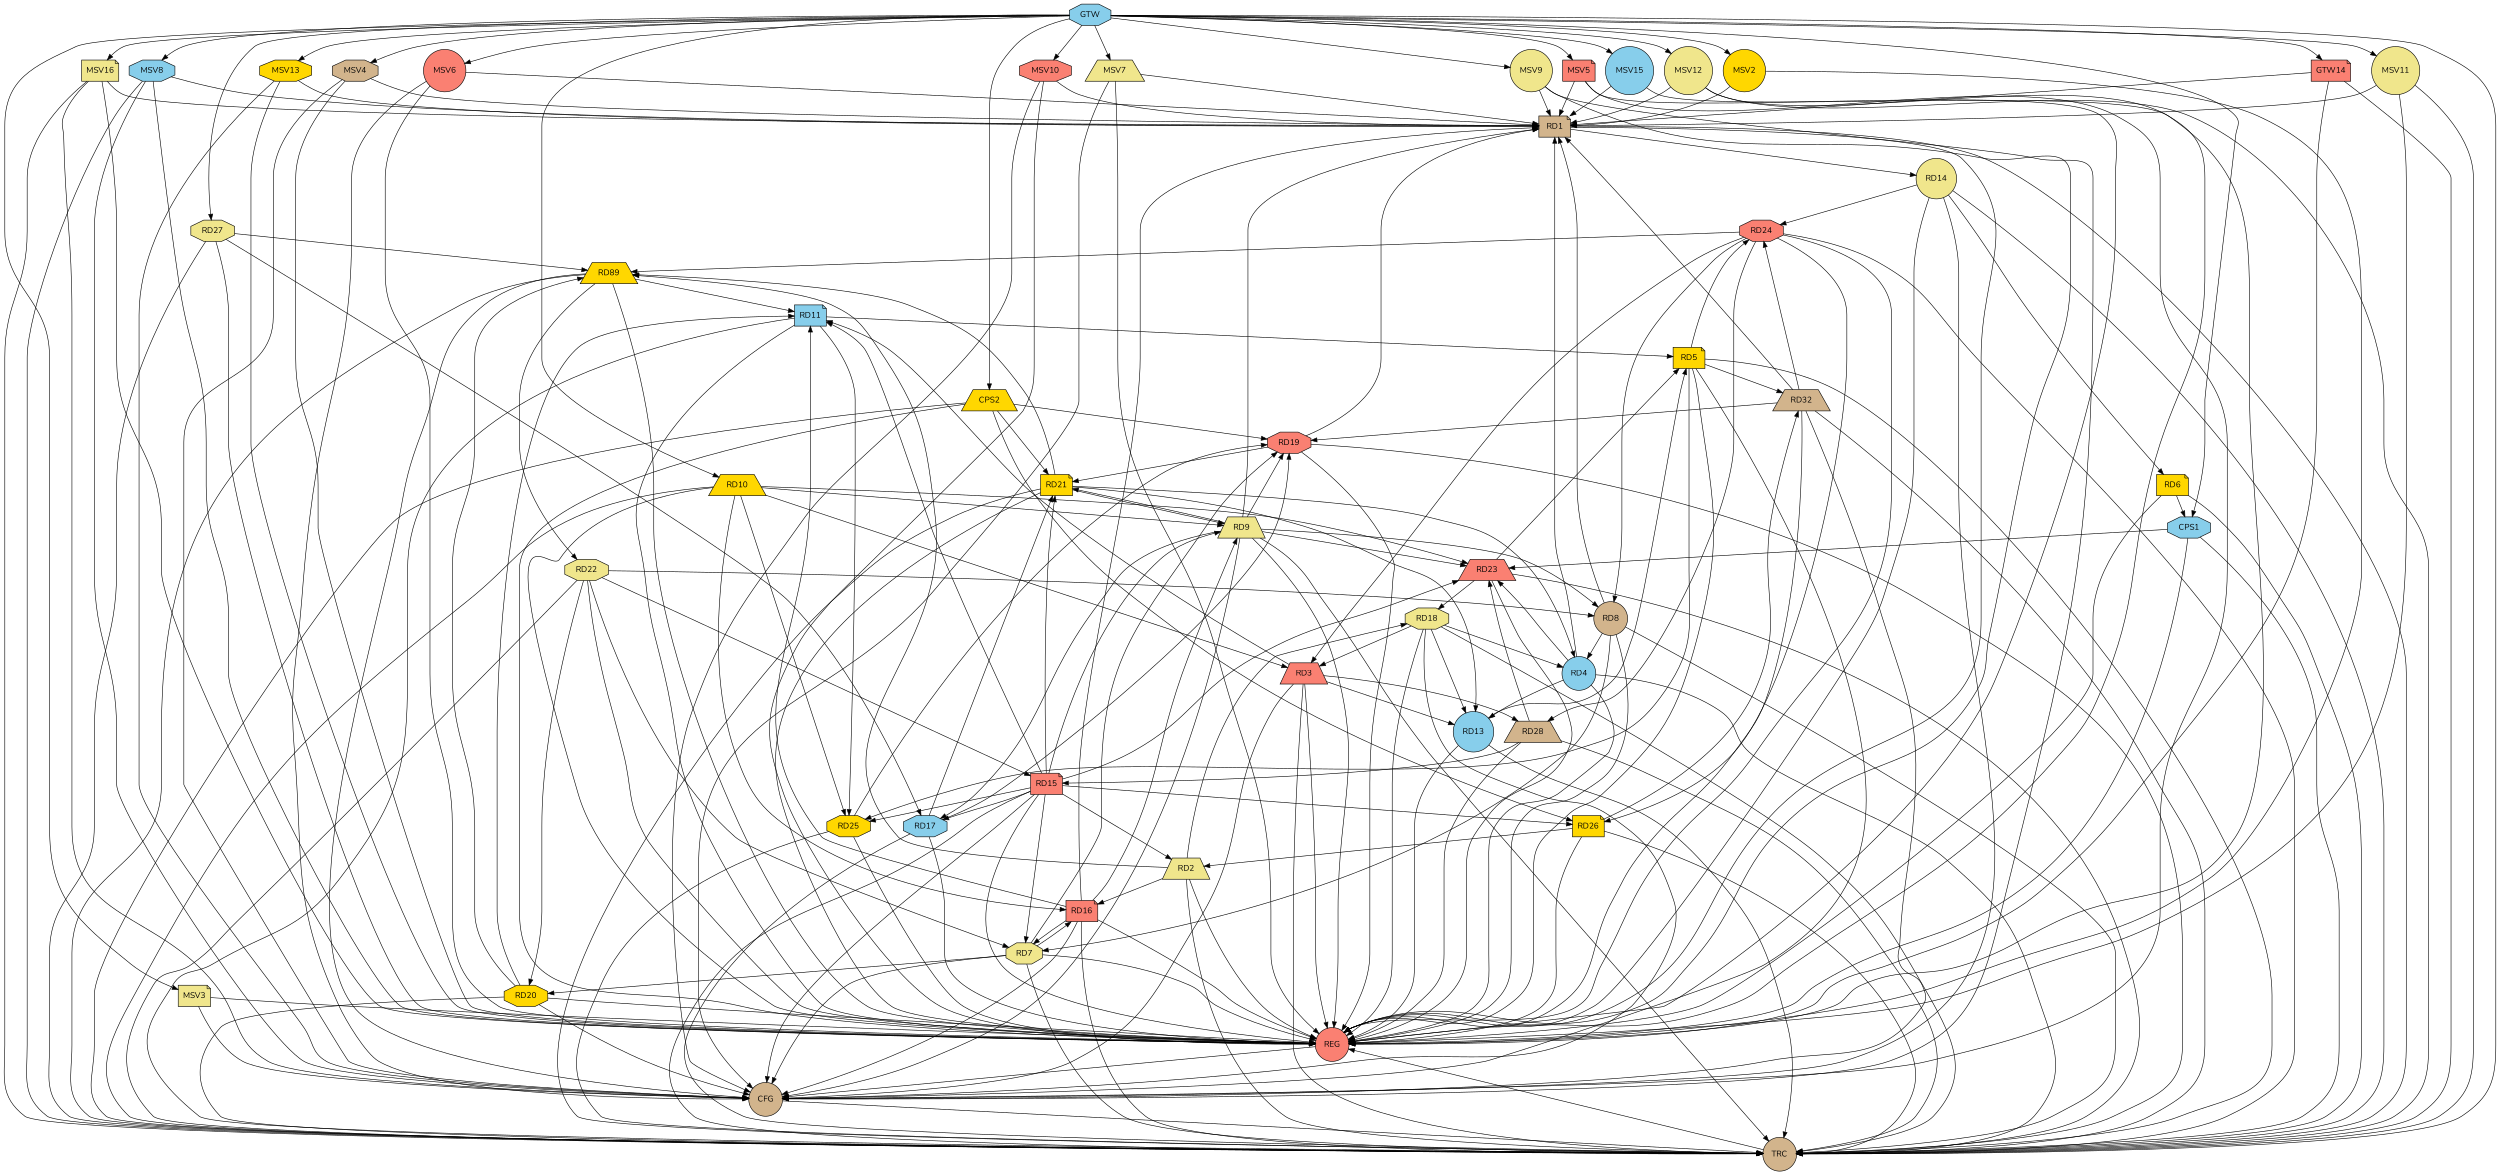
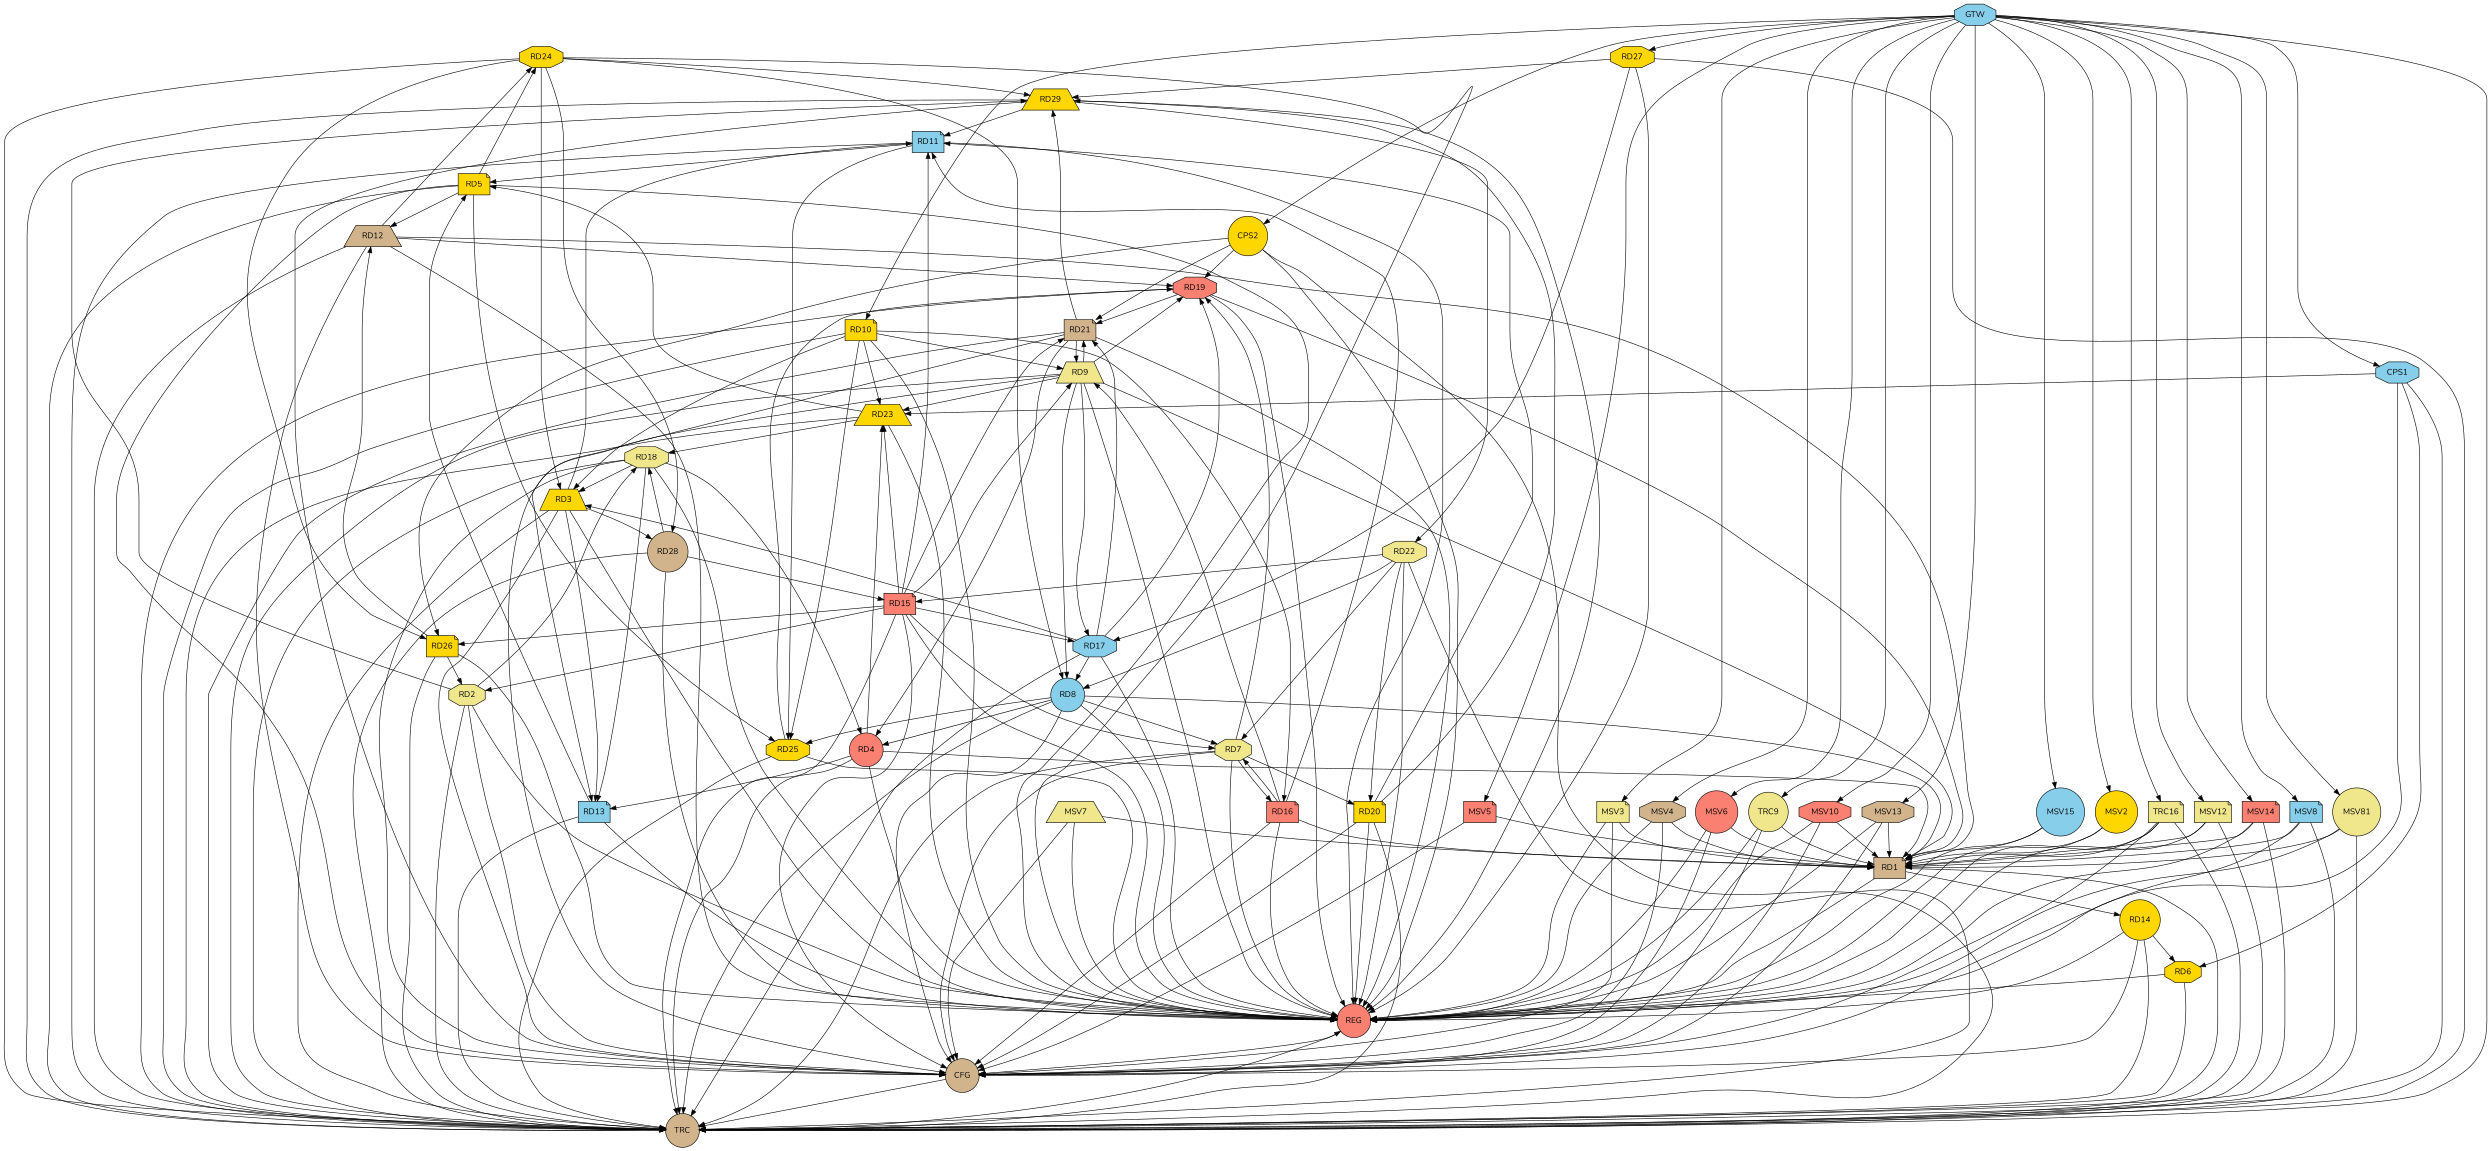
(1101, 40) -> none
(100, 71) -> (2166, 812)
(152, 71) -> (2306, 812)
(286, 71) -> (1888, 812)
(1531, 71) -> (1768, 812)
(1688, 71) -> (2213, 812)
(2331, 71) -> (2261, 812)
(2396, 71) -> (2357, 812)
(1936, 179) -> (2140, 920)
(1851, 204) -> none
(213, 231) -> (1632, 57)
(1761, 231) -> (541, 57)
(609, 273) -> (1051, 100)
(989, 400) -> (1248, 236)
(1801, 400) -> (373, 236)
(737, 485) -> (861, 330)
(1057, 485) -> (1080, 330)
(2172, 485) -> (2183, 972)
(2180, 504) -> (2420, 731)
(2052, 526) -> none
none -> (835, 569)
(1487, 570) -> (883, 415)
(1611, 619) -> (1068, 695)
(1507, 654) -> (657, 503)
none -> (1084, 666)
(1304, 673) -> (564, 500)
(1579, 673) -> (866, 750)
(1473, 732) -> (594, 812)
(1533, 732) -> (668, 552)
(953, 804) -> (931, 716)
none -> (898, 837)
none -> (1740, 858)
(1186, 869) -> (467, 695)
(1133, 890) -> (583, 1037)
(379, 981) -> none
(526, 996) -> (1370, 812)
(1142, 1113) -> none
